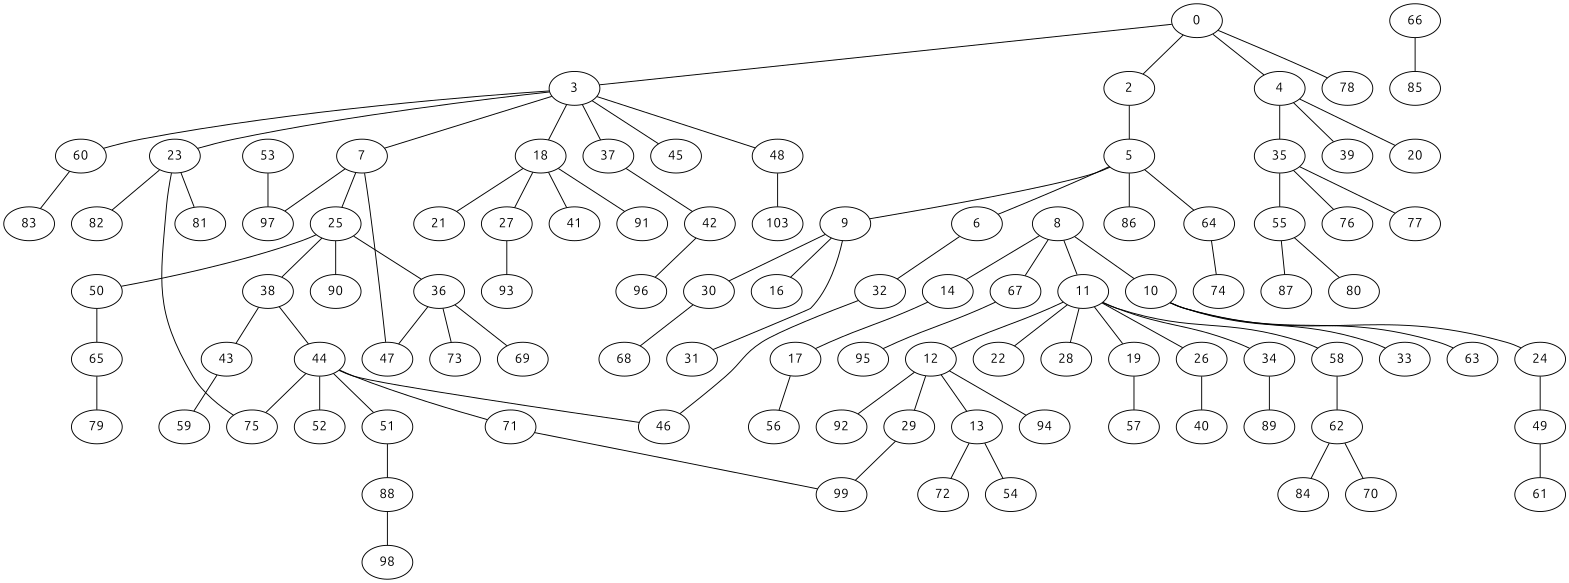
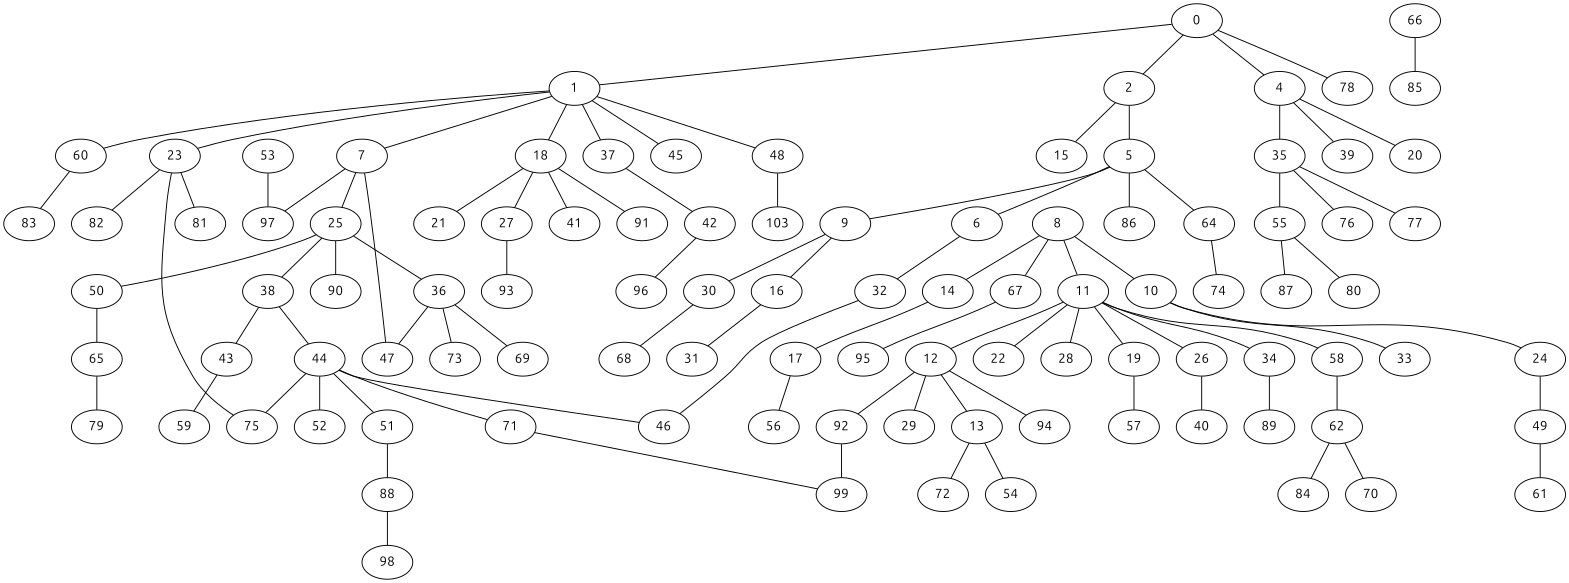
(575, 88) -> (575, 88)
none -> (1062, 156)
(797, 314) -> (734, 325)
(1472, 359) -> none
(876, 461) -> (842, 461)
